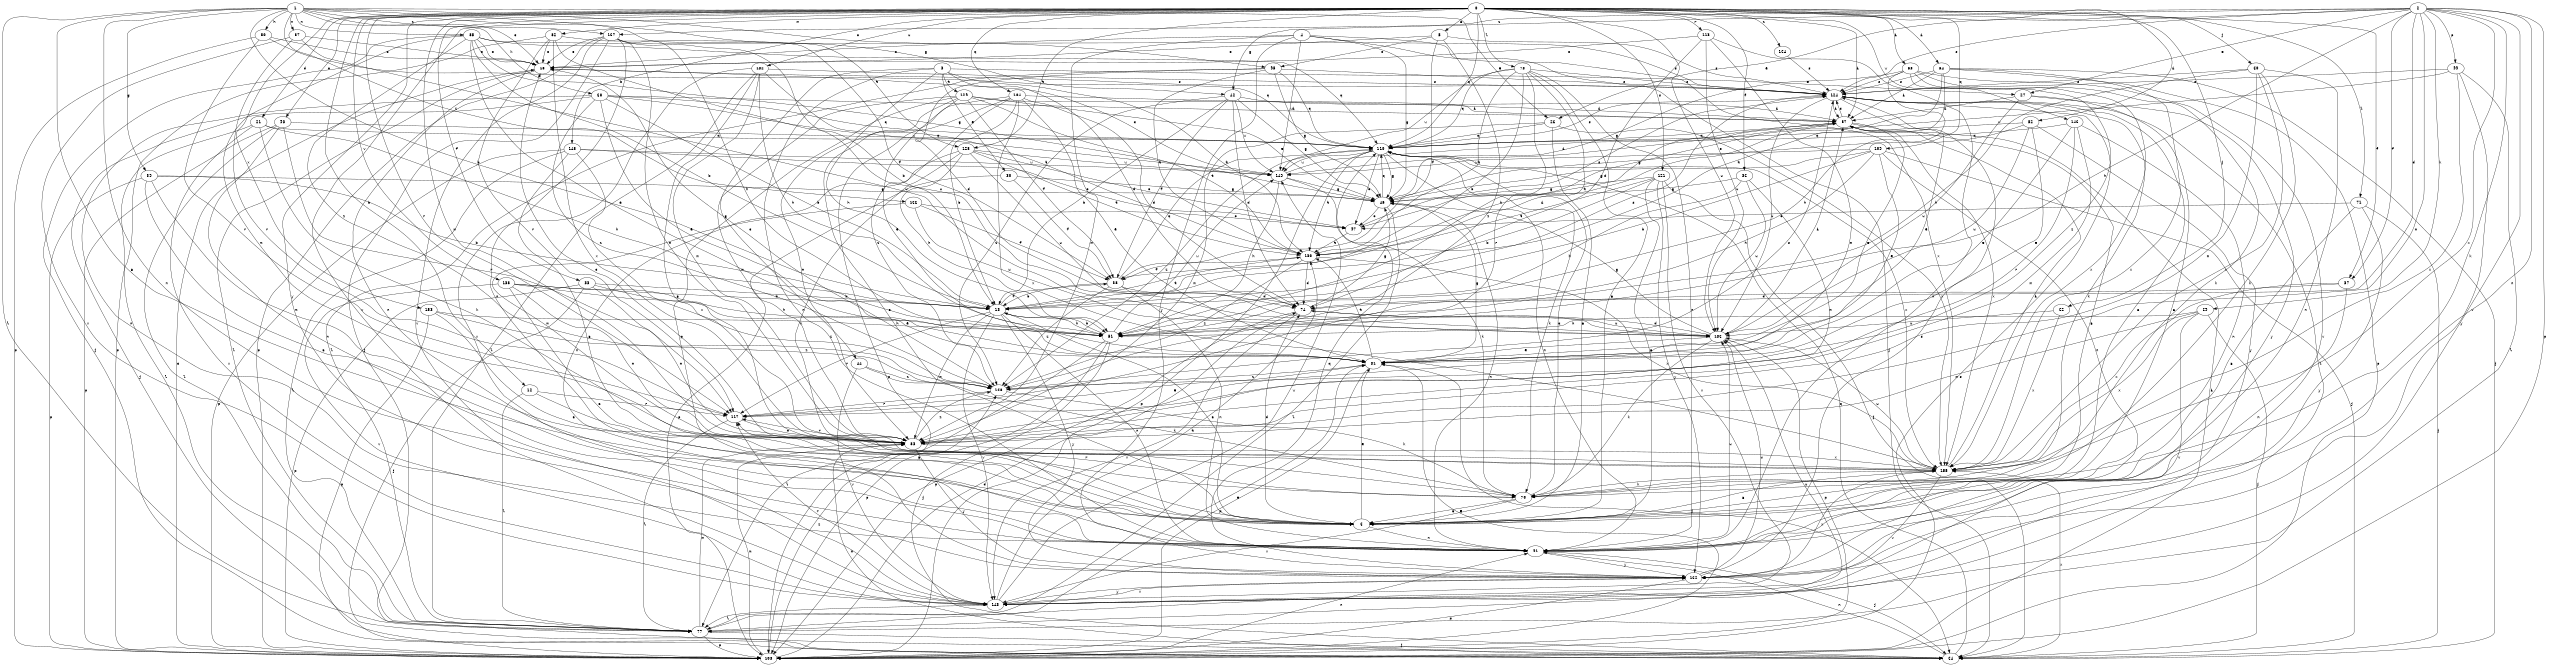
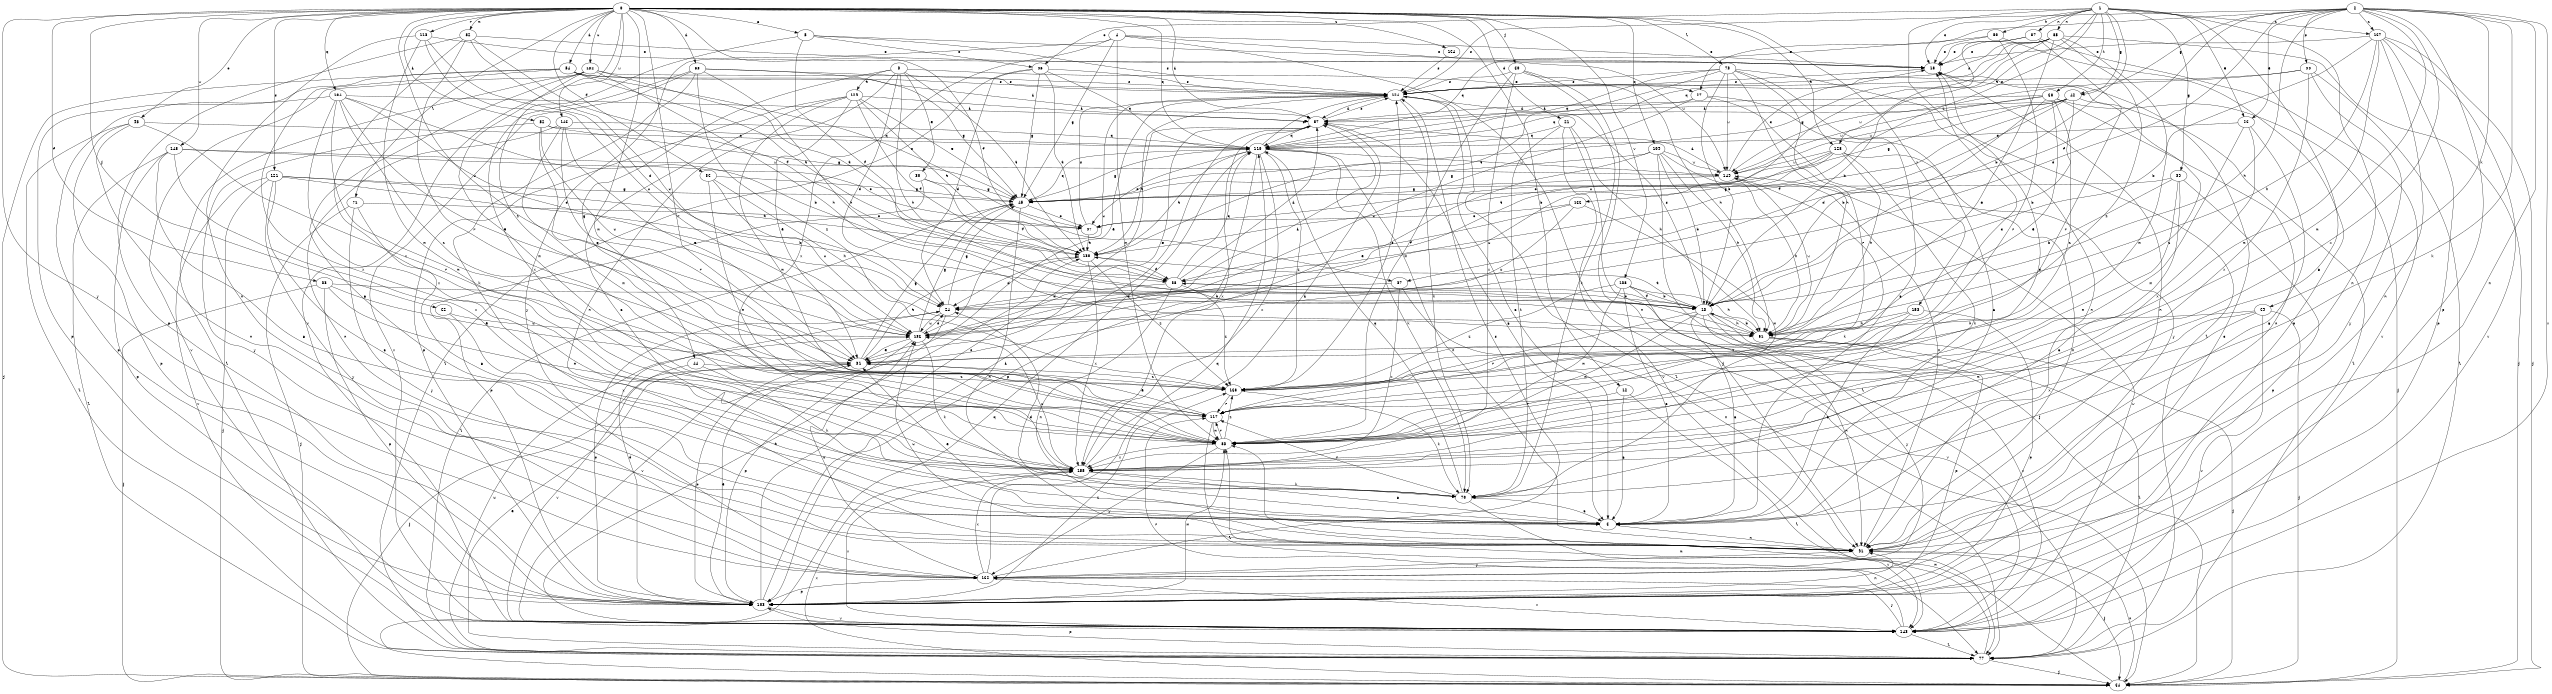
(621, 82) -> (200, 82)
(1303, 310) -> (948, 310)
(964, 545) -> (415, 326)
none -> (1245, 629)
